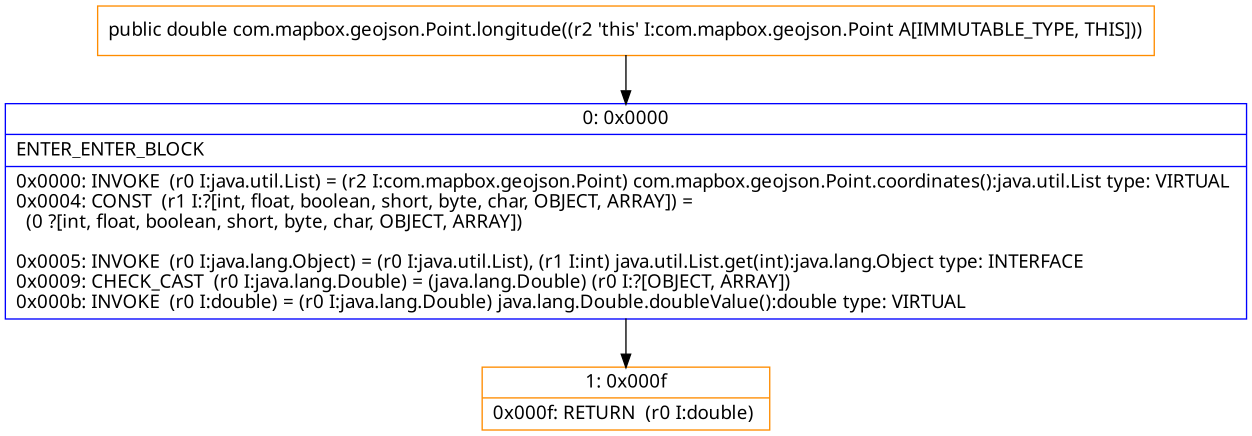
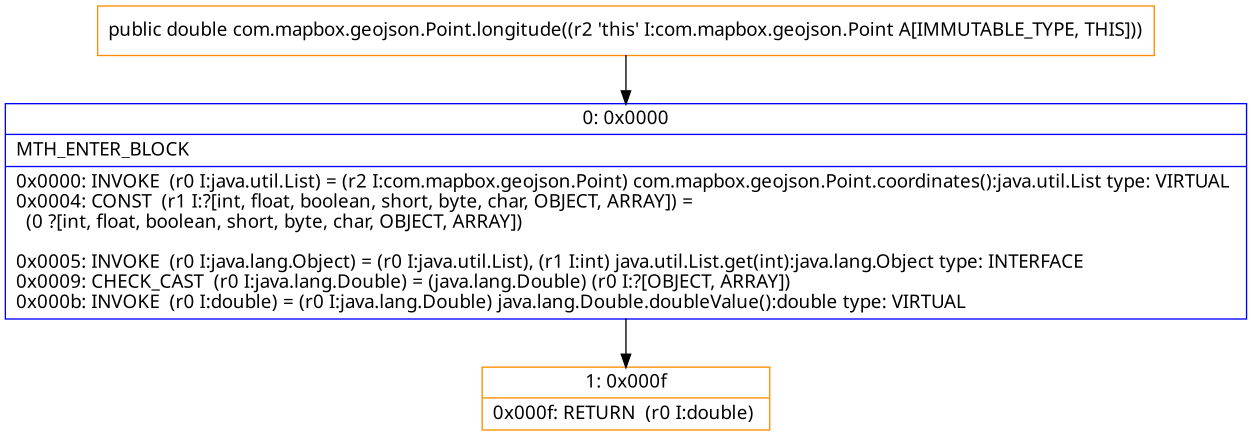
(111, 150) -> (103, 150)
